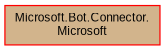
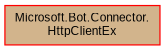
(82, 25) -> (82, 25)
